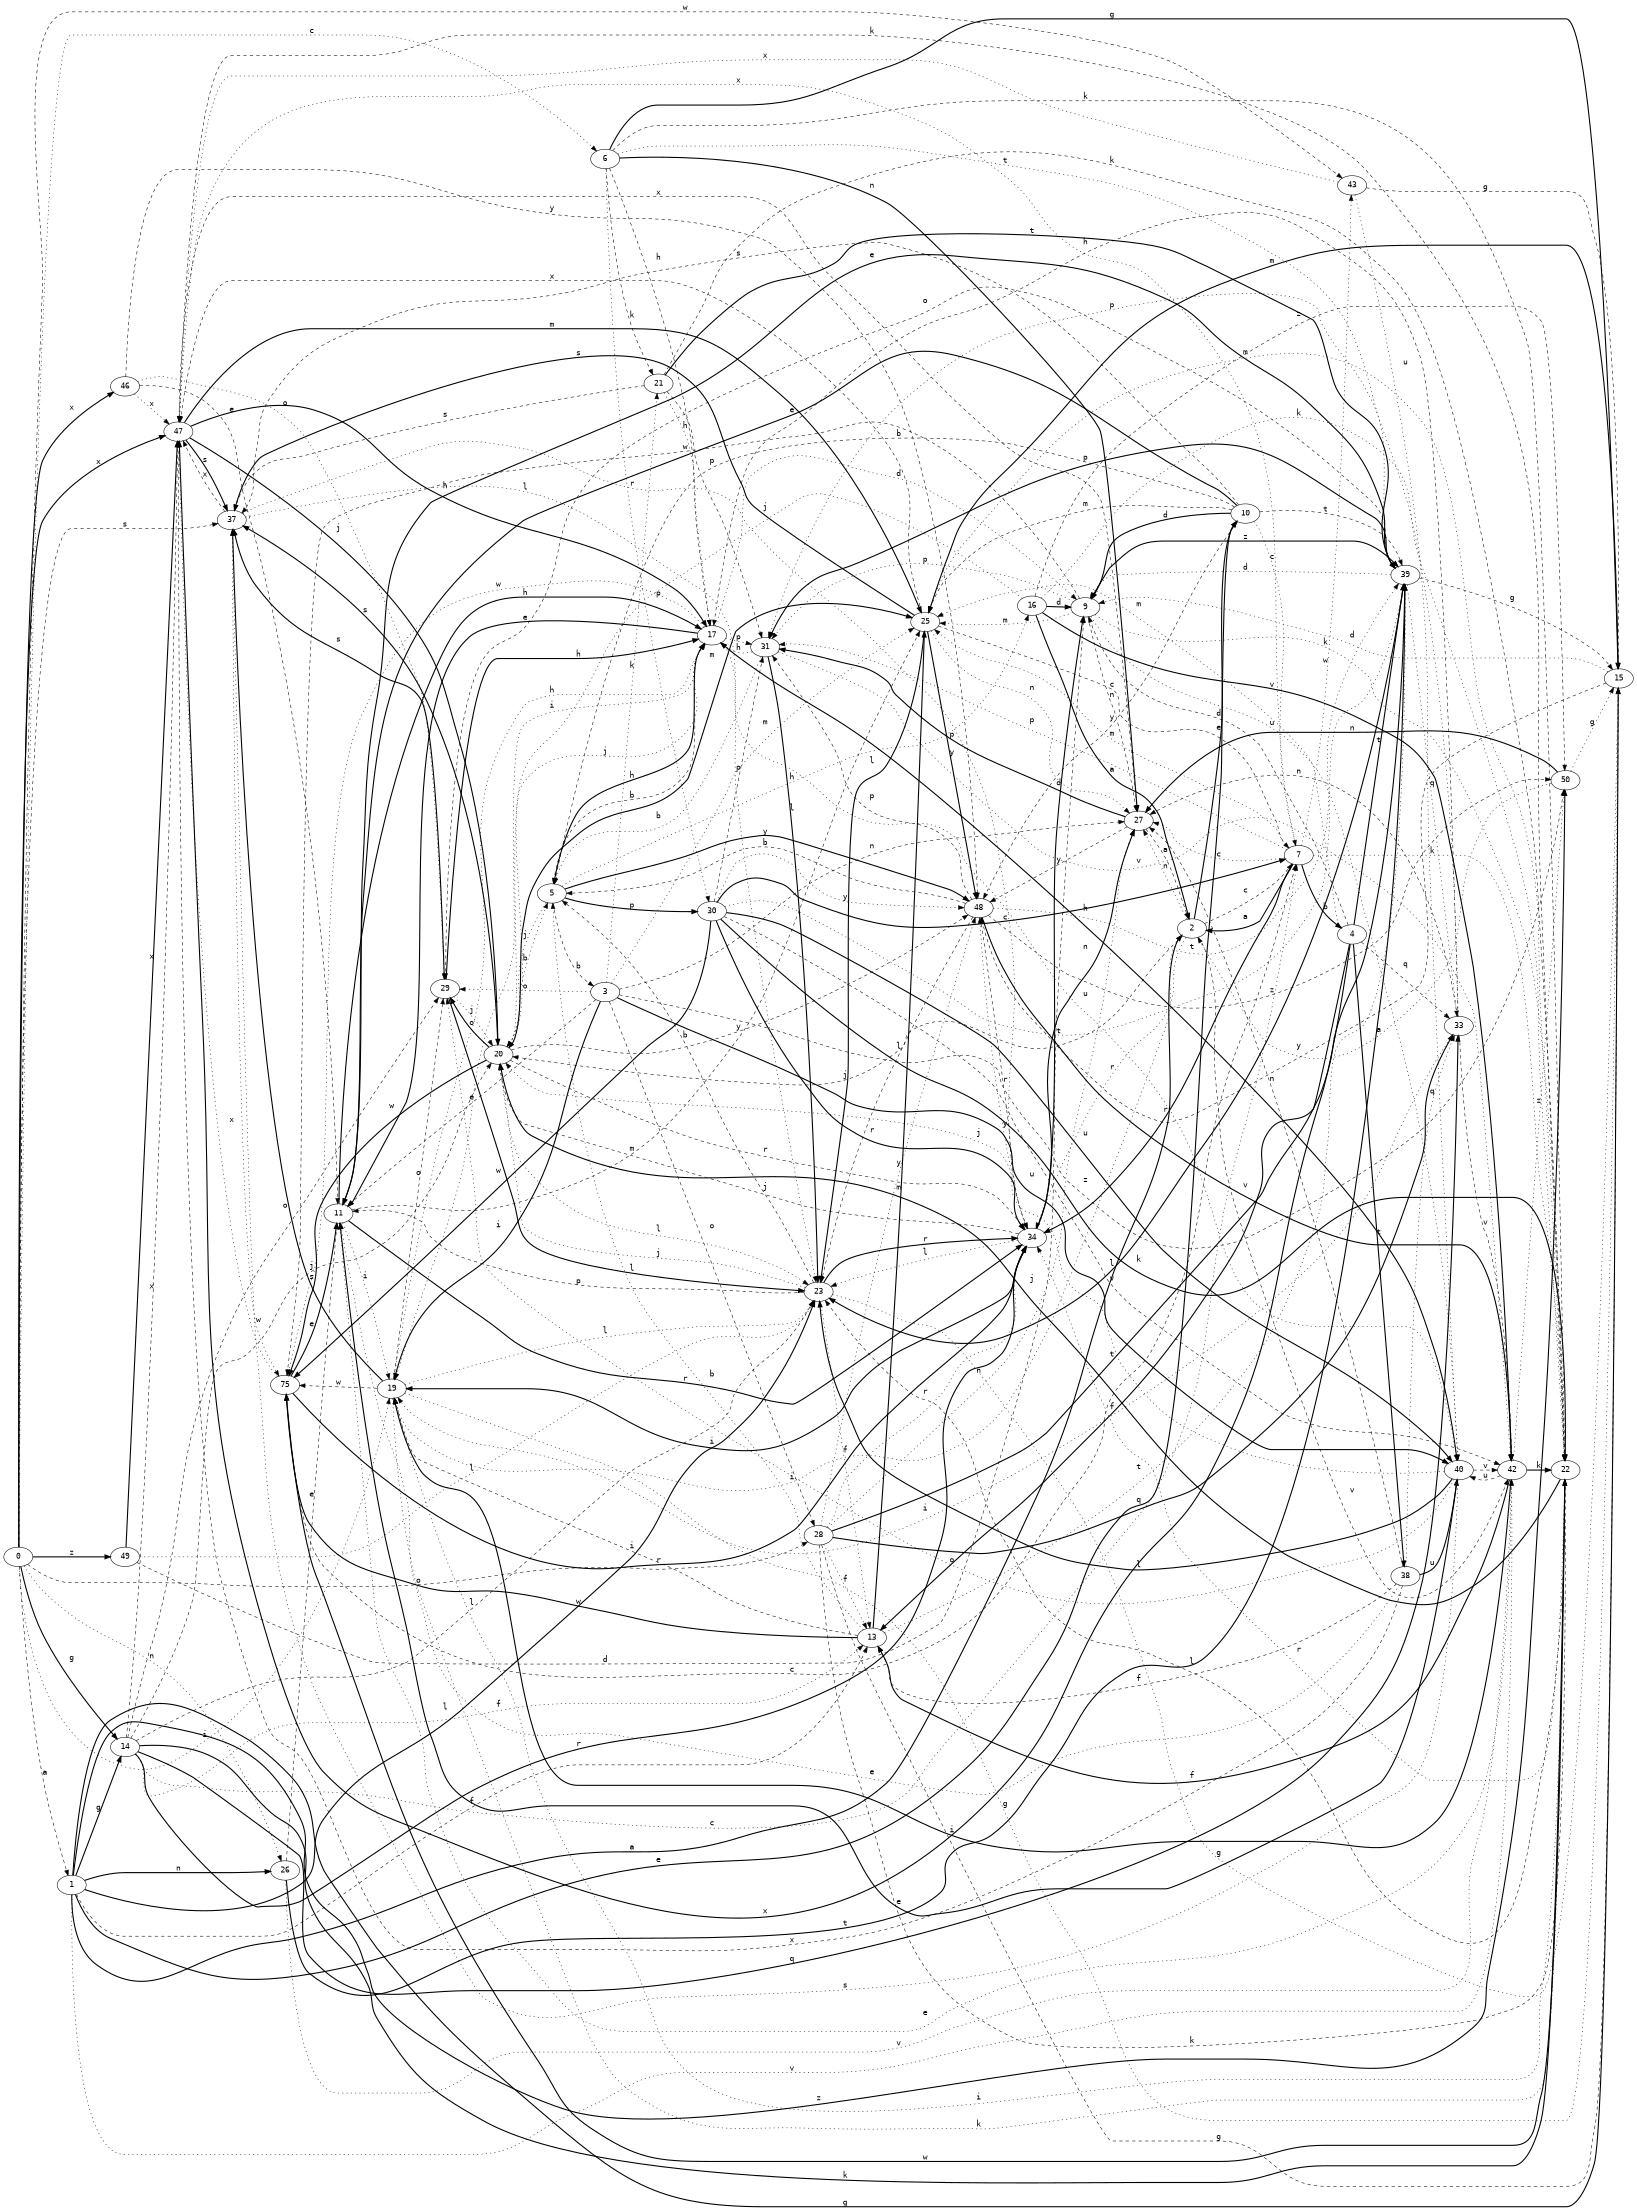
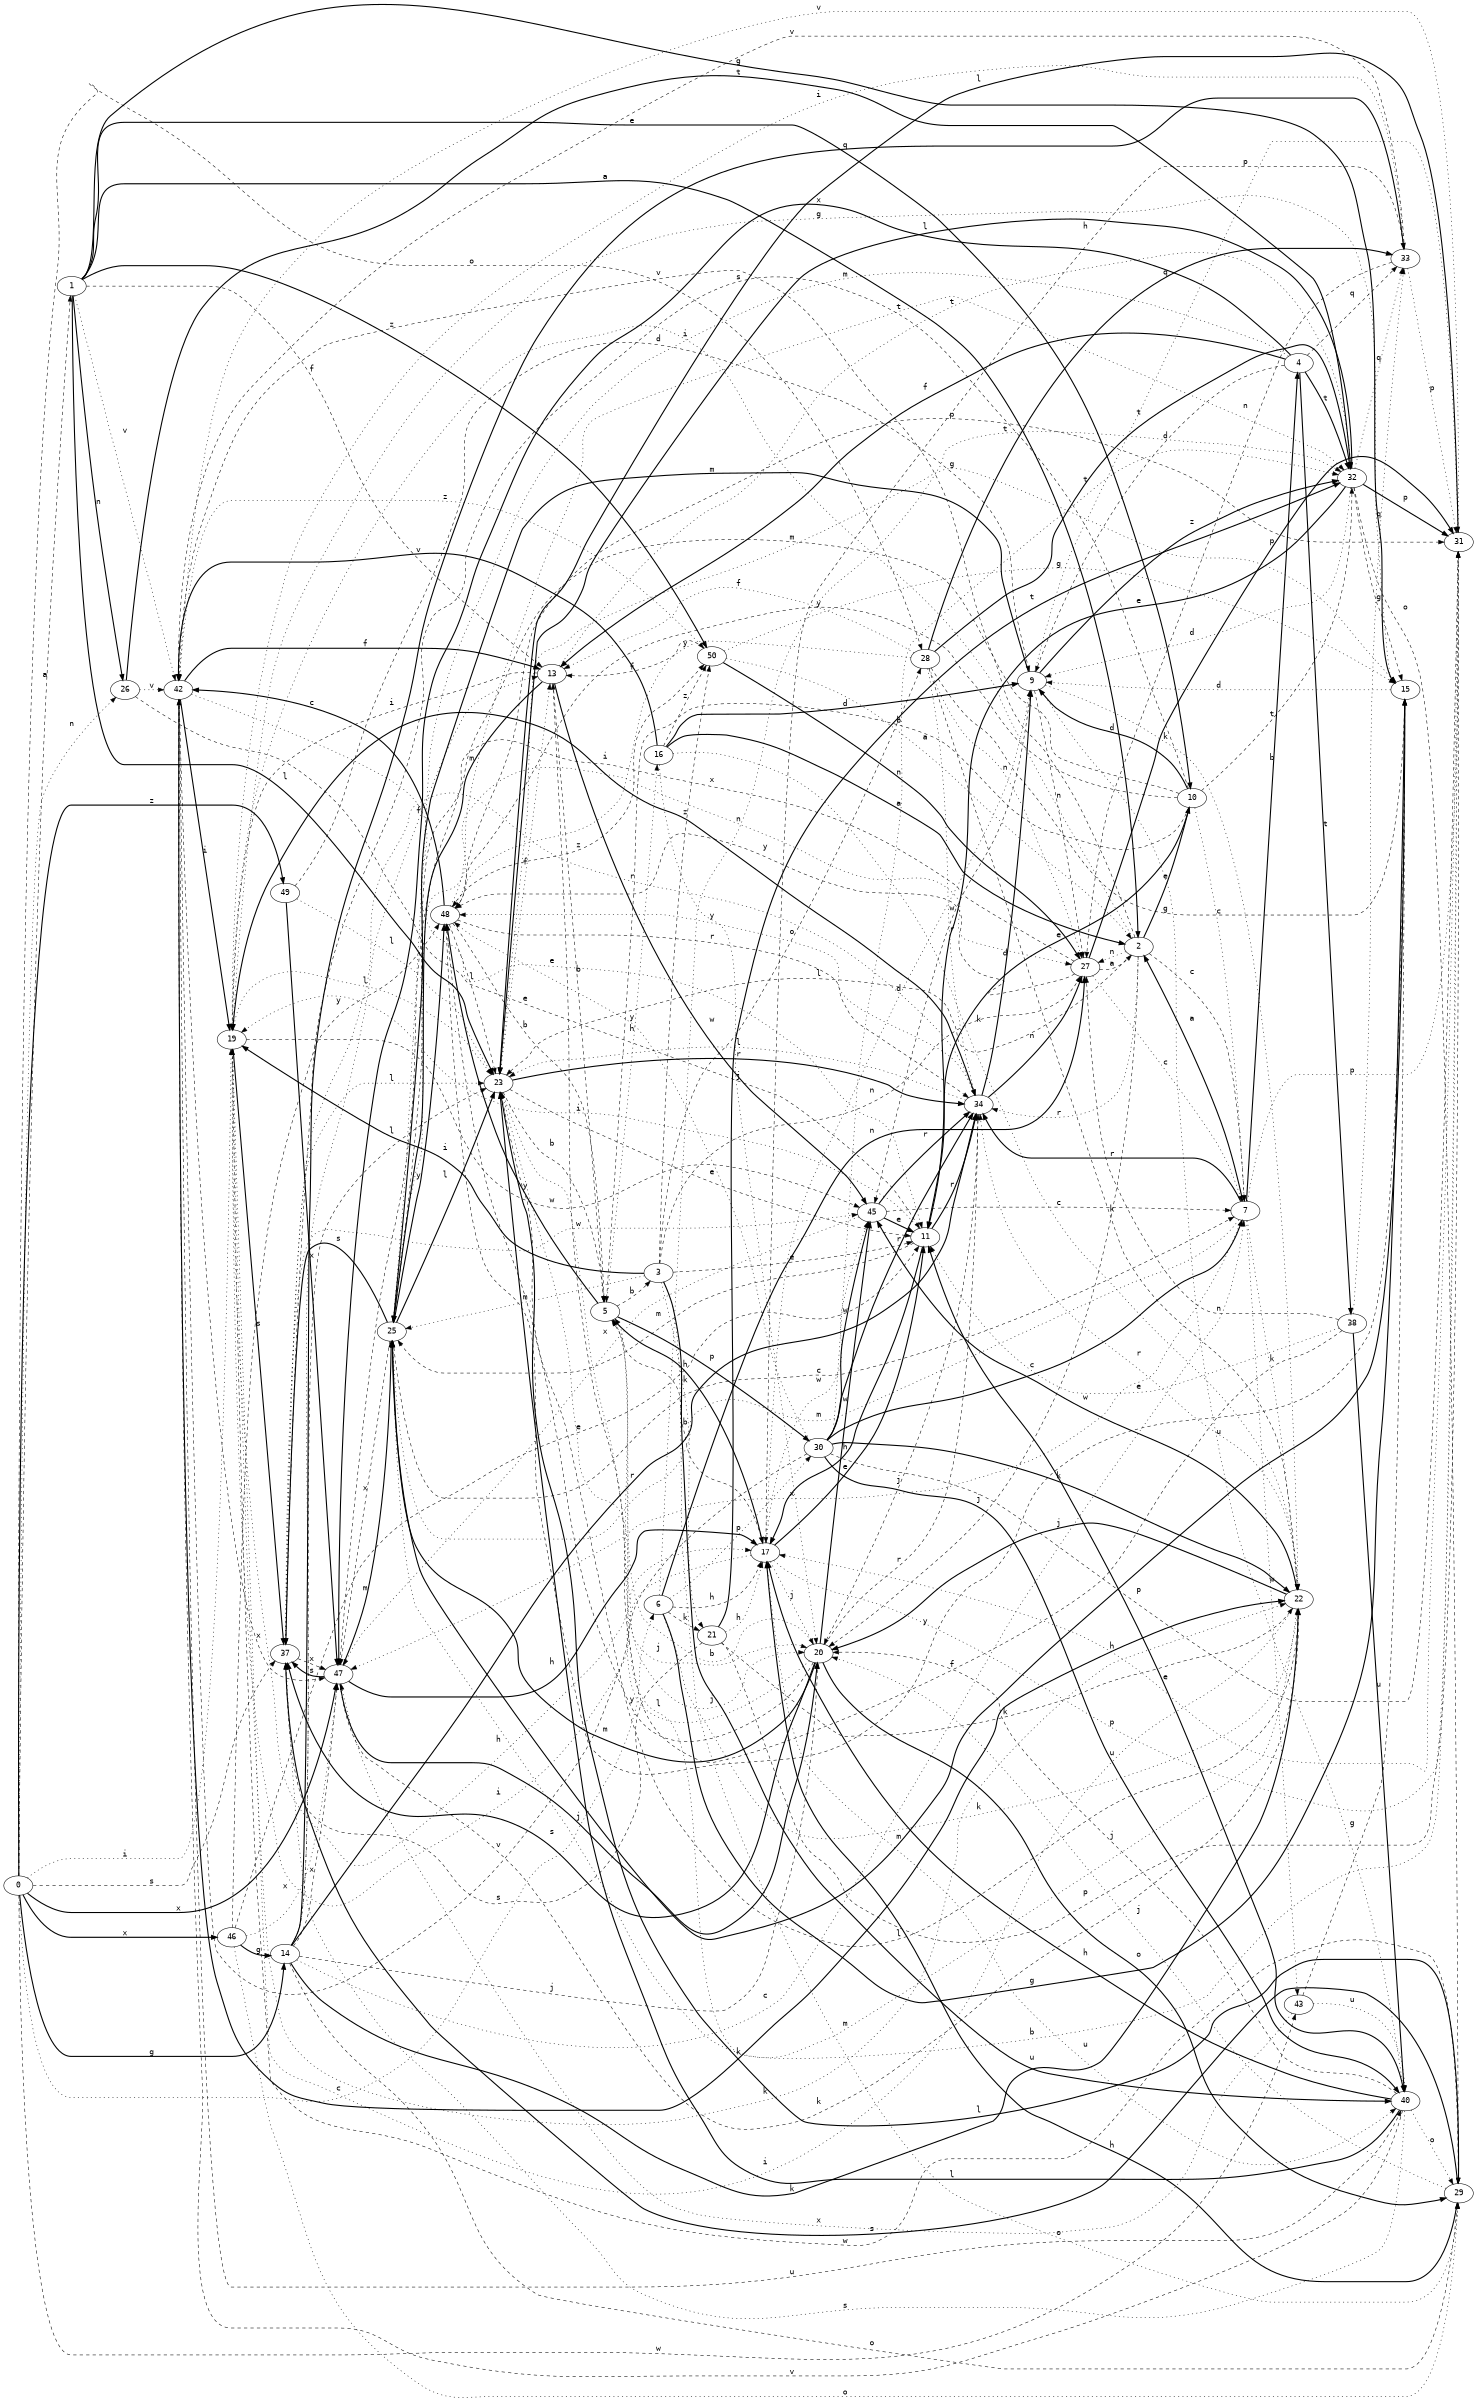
(1531, 373) -> (937, 1823)
(1405, 575) -> (1352, 478)
(1010, 624) -> (496, 604)
none -> (644, 668)
(1219, 859) -> (1174, 1082)
none -> (843, 981)
(418, 1173) -> (845, 2241)
(1245, 1185) -> (312, 703)
(1056, 1240) -> (1127, 1857)
(578, 1281) -> (712, 1172)
(639, 1300) -> (577, 975)
(285, 1385) -> (872, 1212)
(302, 1761) -> (202, 1213)
(97, 1819) -> (252, 1952)
